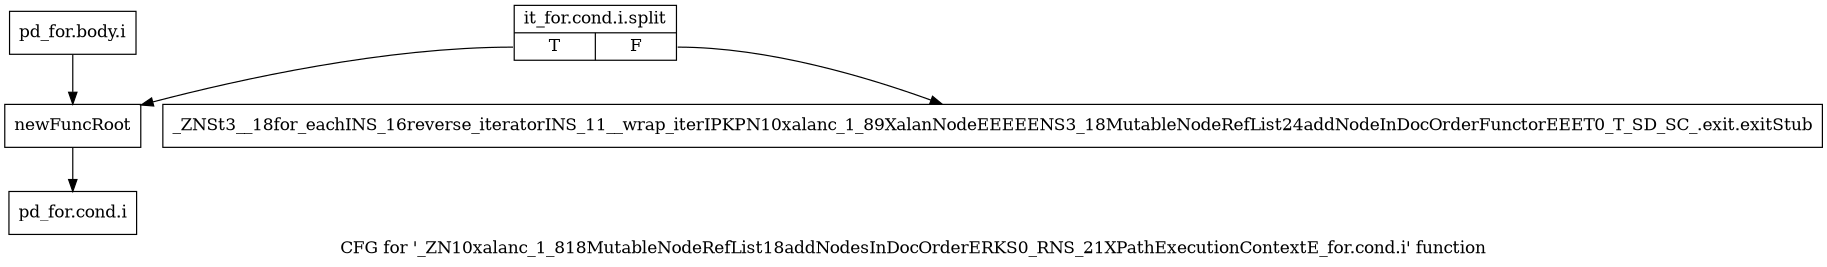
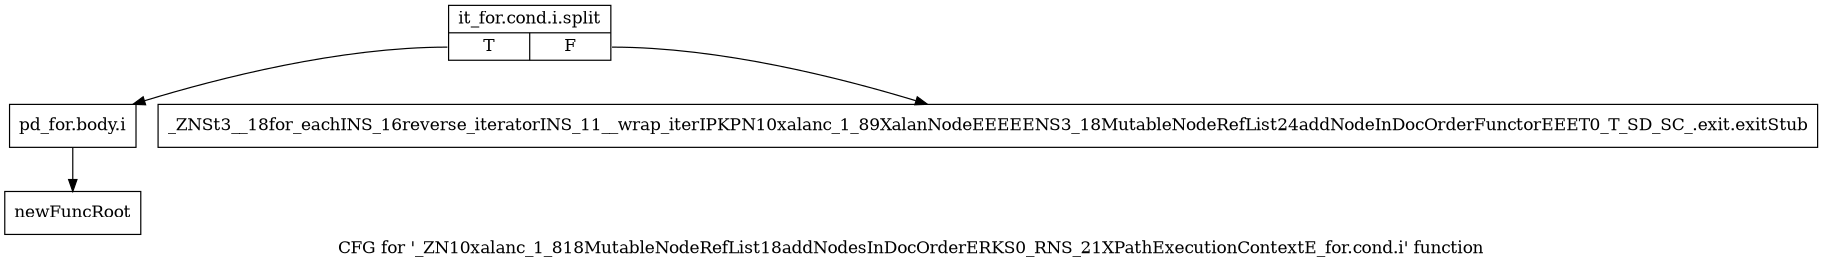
(332, 64) -> (294, 64)
(73, 213) -> none
